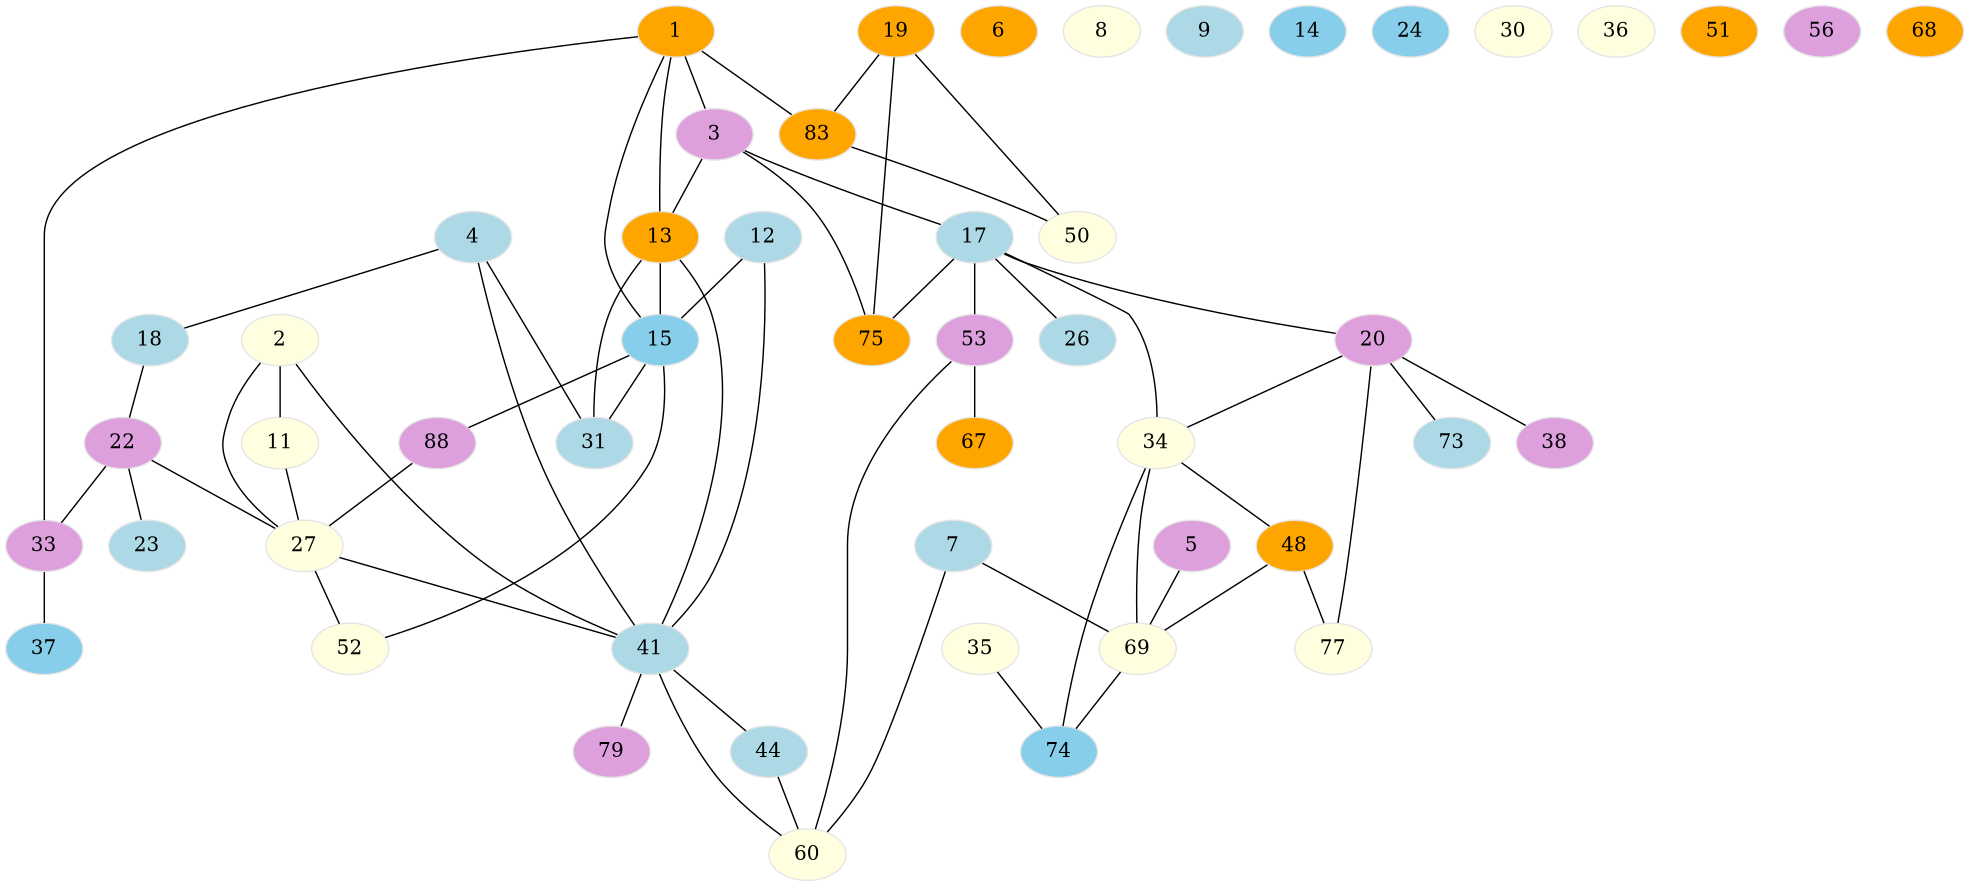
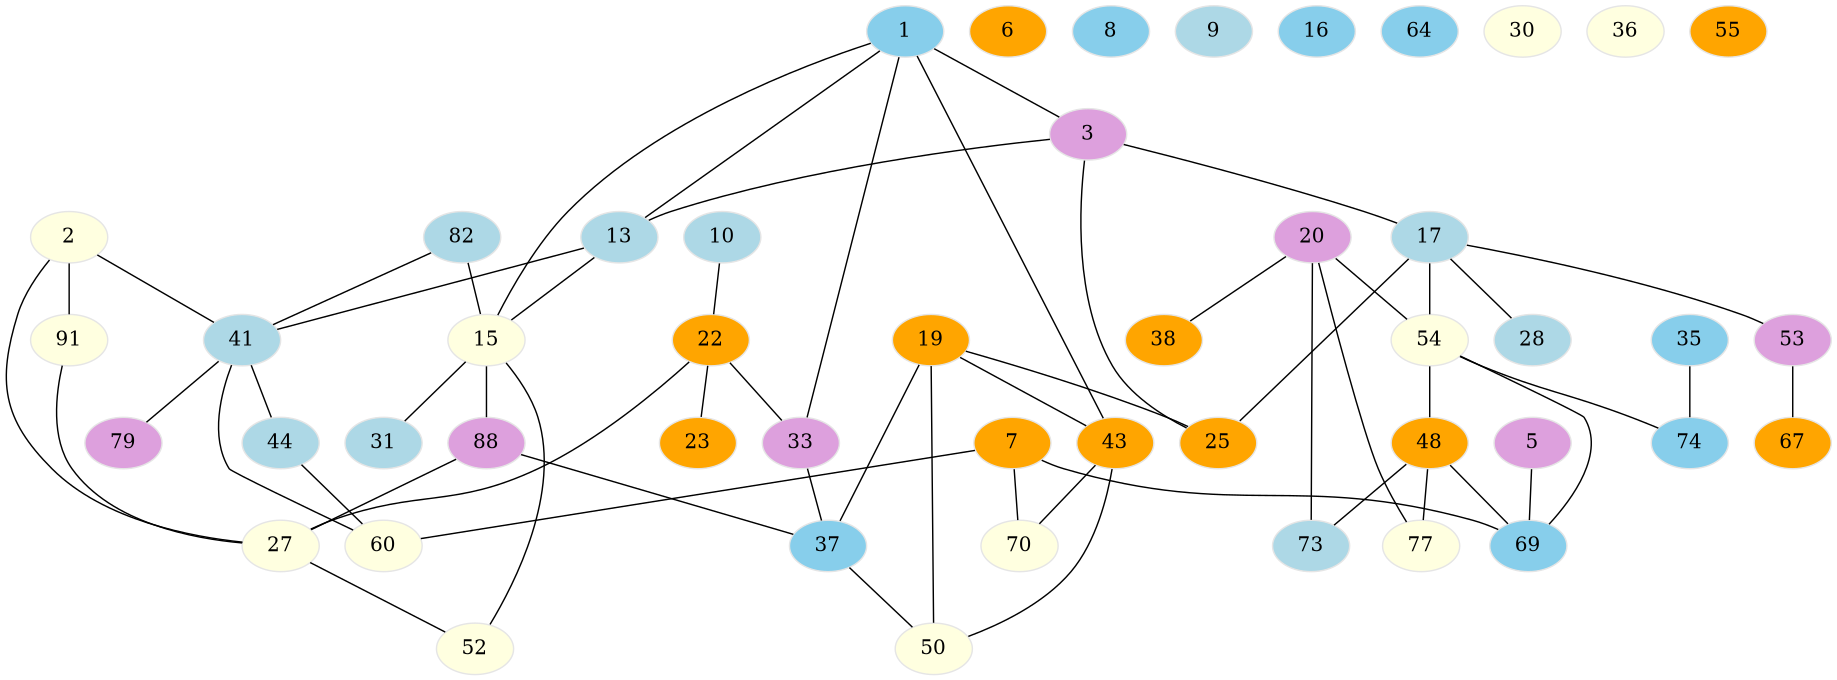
(676, 31) -> (905, 31)
(1102, 31) -> (1111, 31)
(1308, 31) -> (1317, 31)
(1411, 31) -> (1420, 31)
(1719, 31) -> (1728, 31)
(1822, 31) -> none
(1925, 31) -> none
(817, 134) -> (1115, 443)
(473, 237) -> none
(660, 237) -> (619, 237)
(763, 237) -> (462, 237)
(1168, 302) -> none
(603, 334) -> none
(150, 340) -> (722, 237)
(660, 340) -> (486, 340)
(872, 340) -> (1218, 443)
(1078, 340) -> (1533, 340)
(123, 443) -> (711, 340)
(280, 443) -> (69, 340)
none -> (880, 443)
(1156, 443) -> (1430, 340)
(1555, 443) -> (1164, 340)
none -> (650, 492)
none -> (1374, 492)
(147, 546) -> (698, 443)
(953, 546) -> (1012, 443)
none -> (1020, 546)
(847, 581) -> none
(464, 593) -> none
none -> (881, 597)
(980, 649) -> (1690, 340)
(1138, 649) -> (1528, 546)
(1098, 700) -> none
